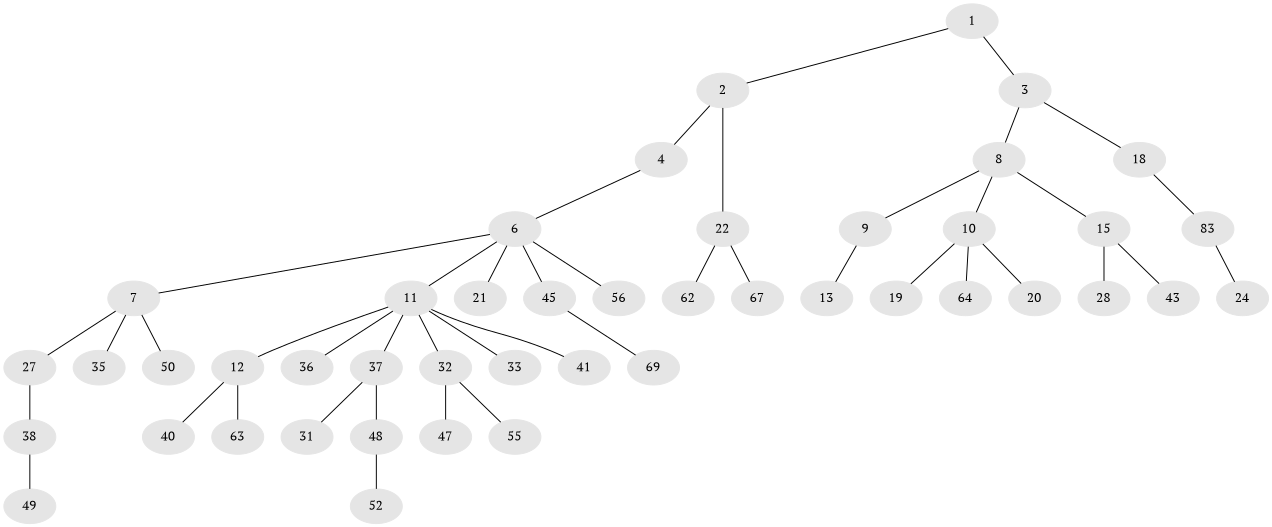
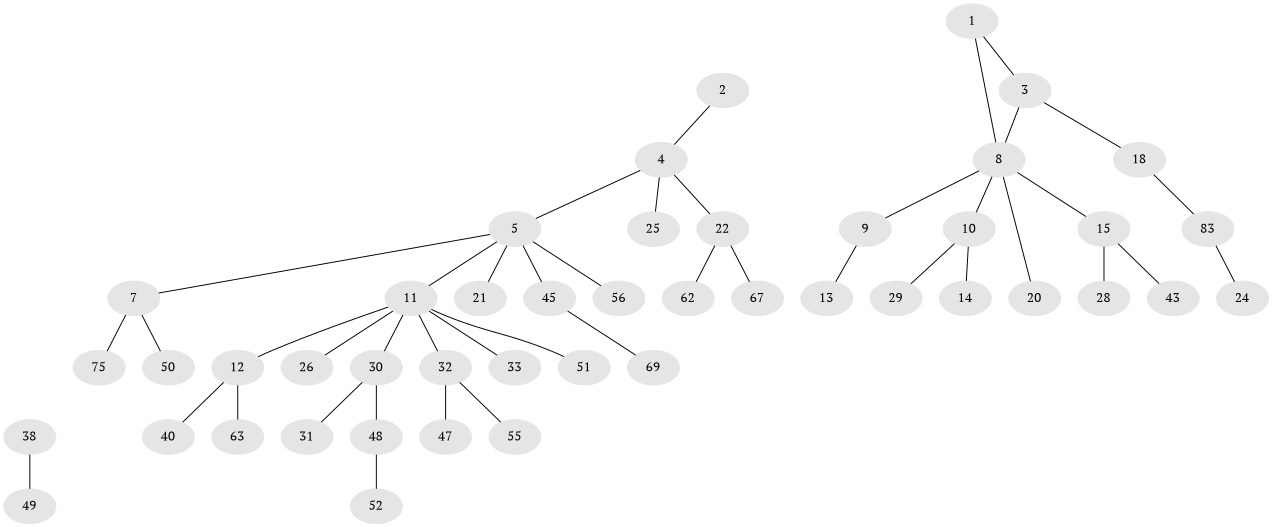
(847, 56) -> (986, 90)
(723, 160) -> (692, 194)
(515, 229) -> (515, 229)
none -> (654, 229)
(1002, 264) -> (1017, 229)
(896, 298) -> (896, 298)
(965, 298) -> (965, 298)
(30, 368) -> none
(99, 368) -> (99, 368)
(307, 368) -> (307, 368)
(376, 368) -> (376, 368)
(584, 368) -> (584, 368)
